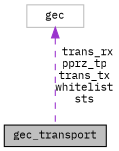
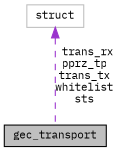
(55, 16) -> (55, 16)
